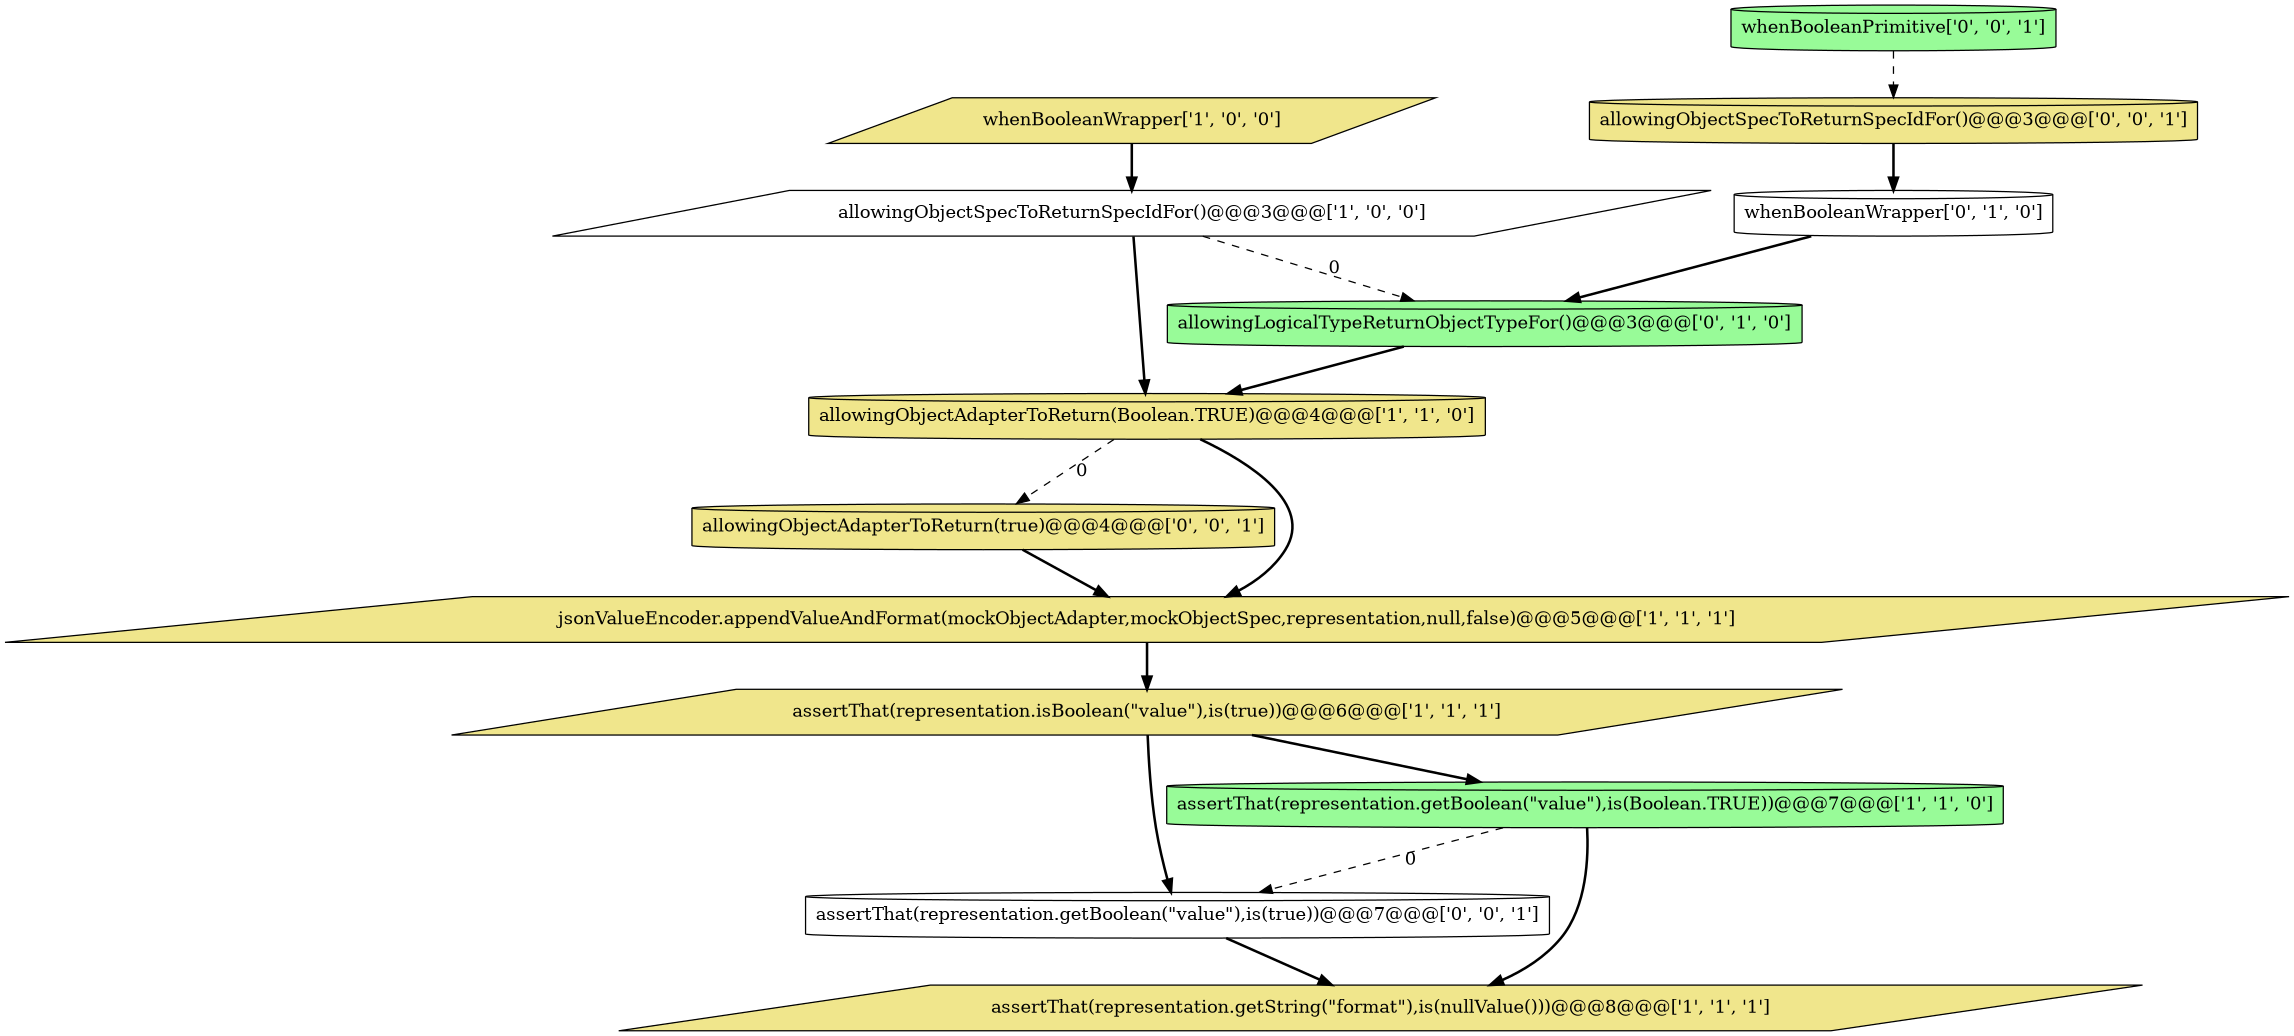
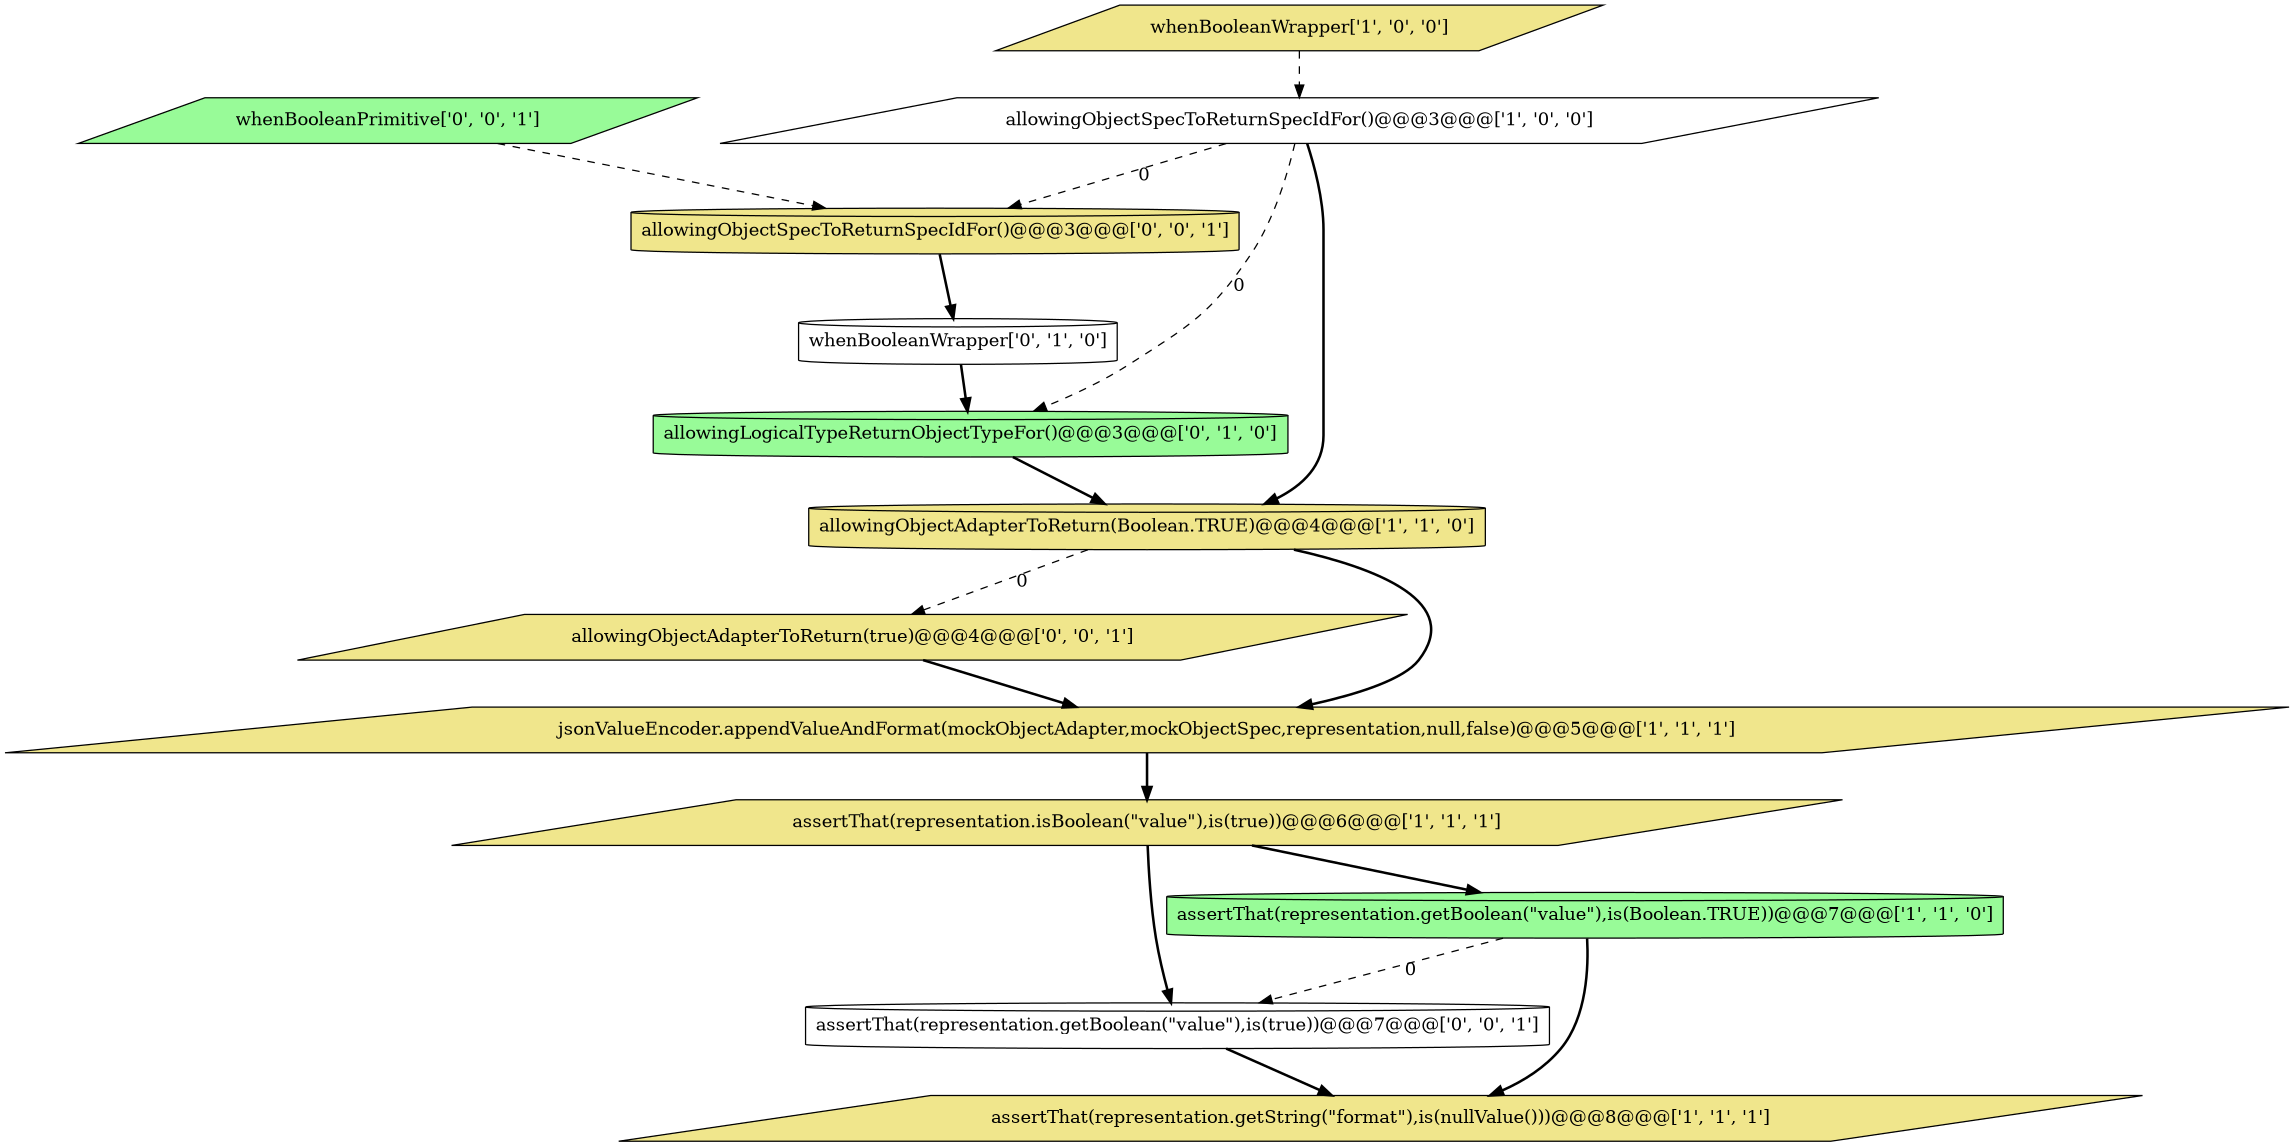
(1894, 28) -> (388, 121)
(1132, 161) -> (1299, 68)
none -> (1123, 174)
(983, 527) -> (853, 637)
